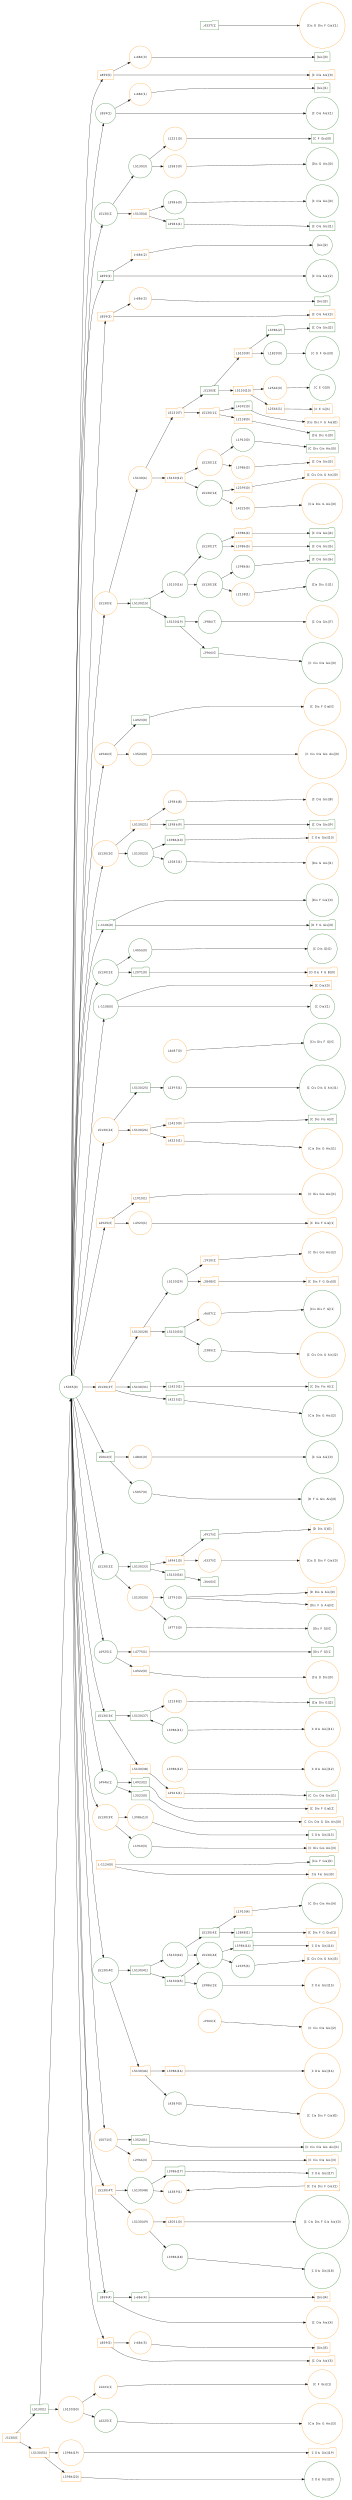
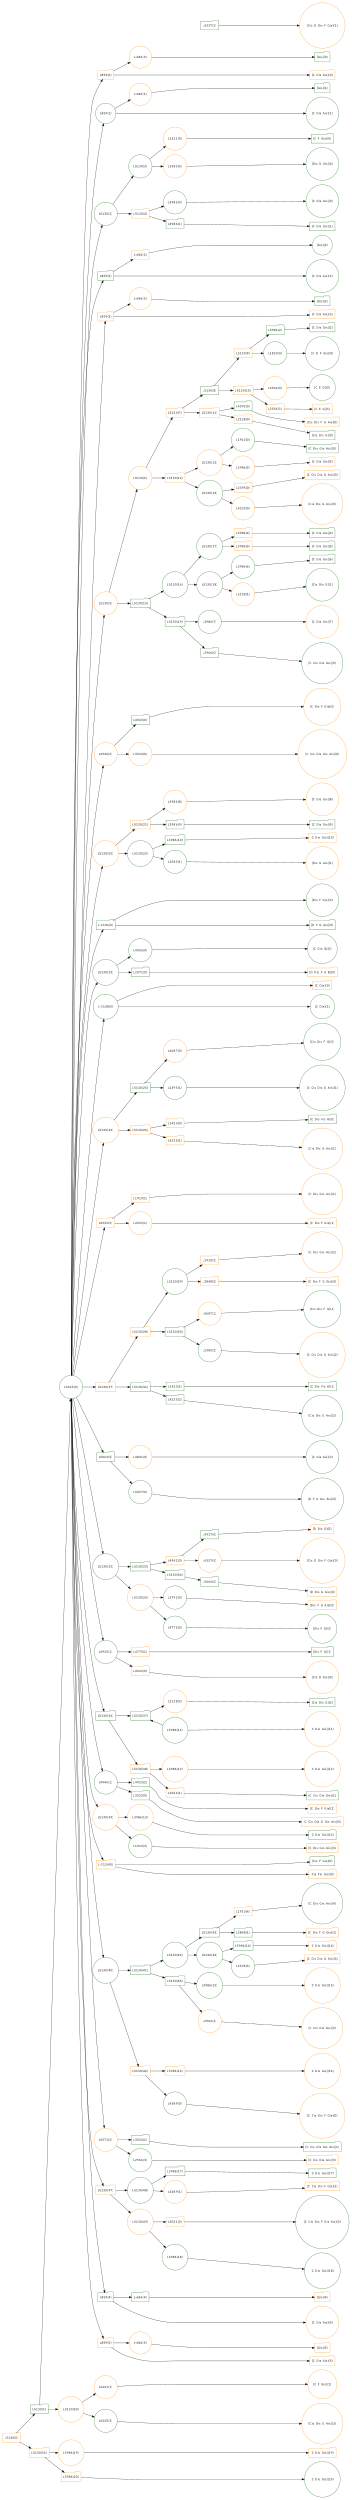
none -> (155, 1072)
(139, 1396) -> (157, 1393)
(246, 1595) -> (262, 1587)
none -> (76, 1630)
none -> (155, 1769)
(189, 1970) -> (190, 1998)
(140, 2160) -> (140, 2160)
(247, 2187) -> (245, 2191)
